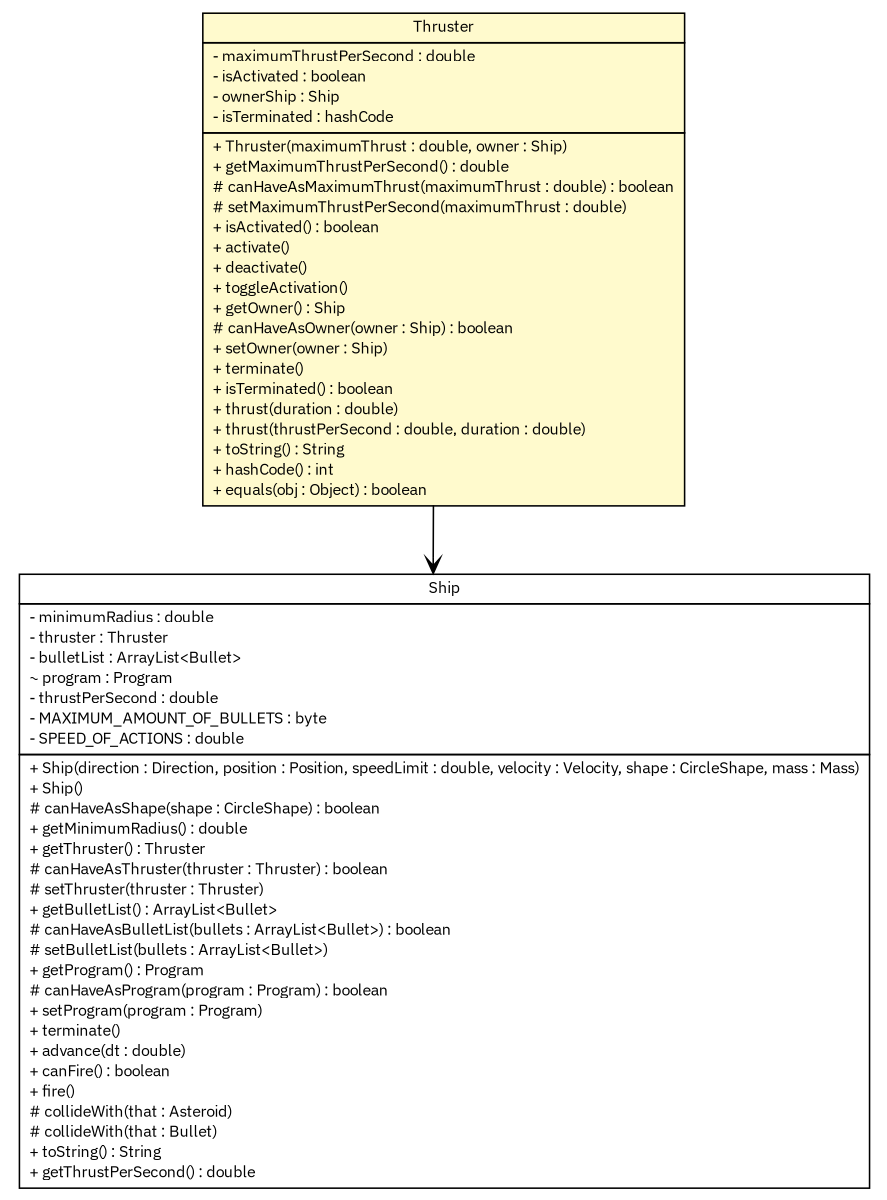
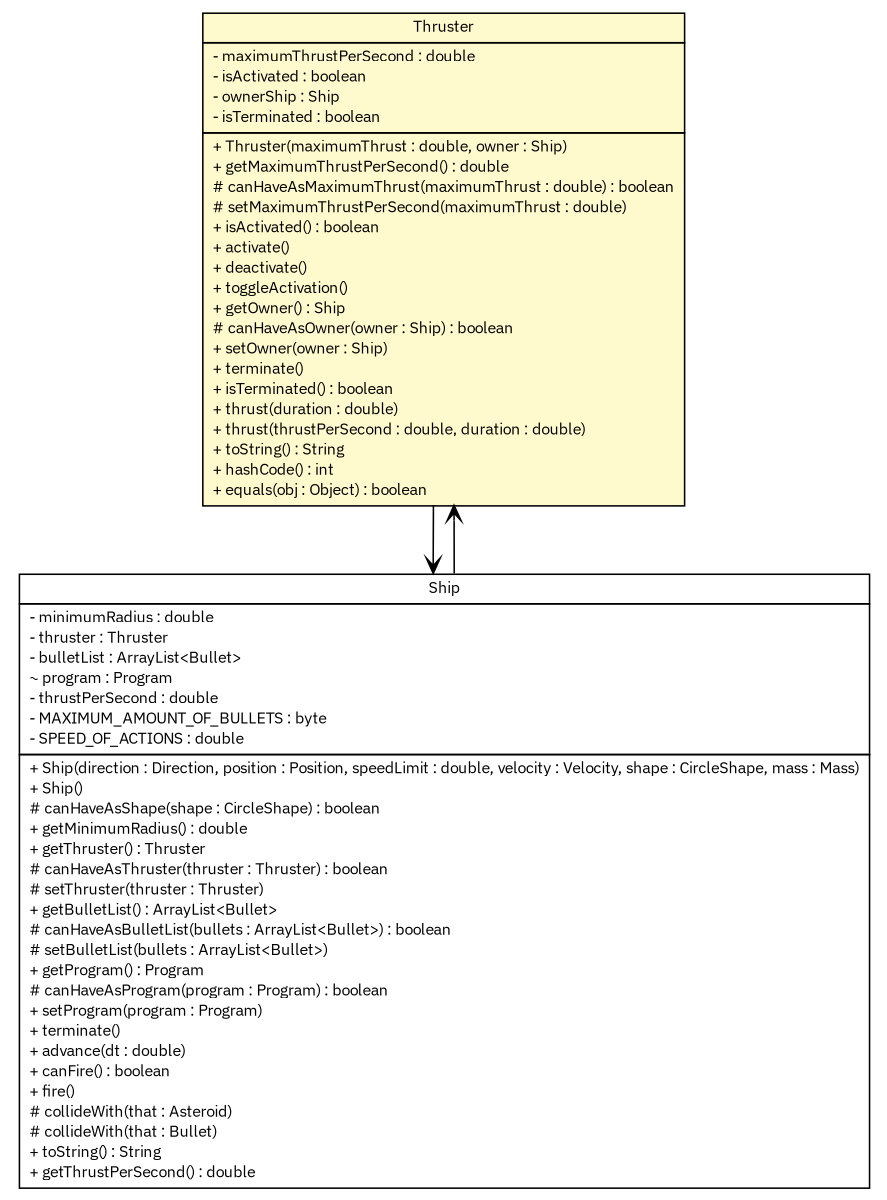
(303, 117) -> (297, 117)
none -> (454, 547)
